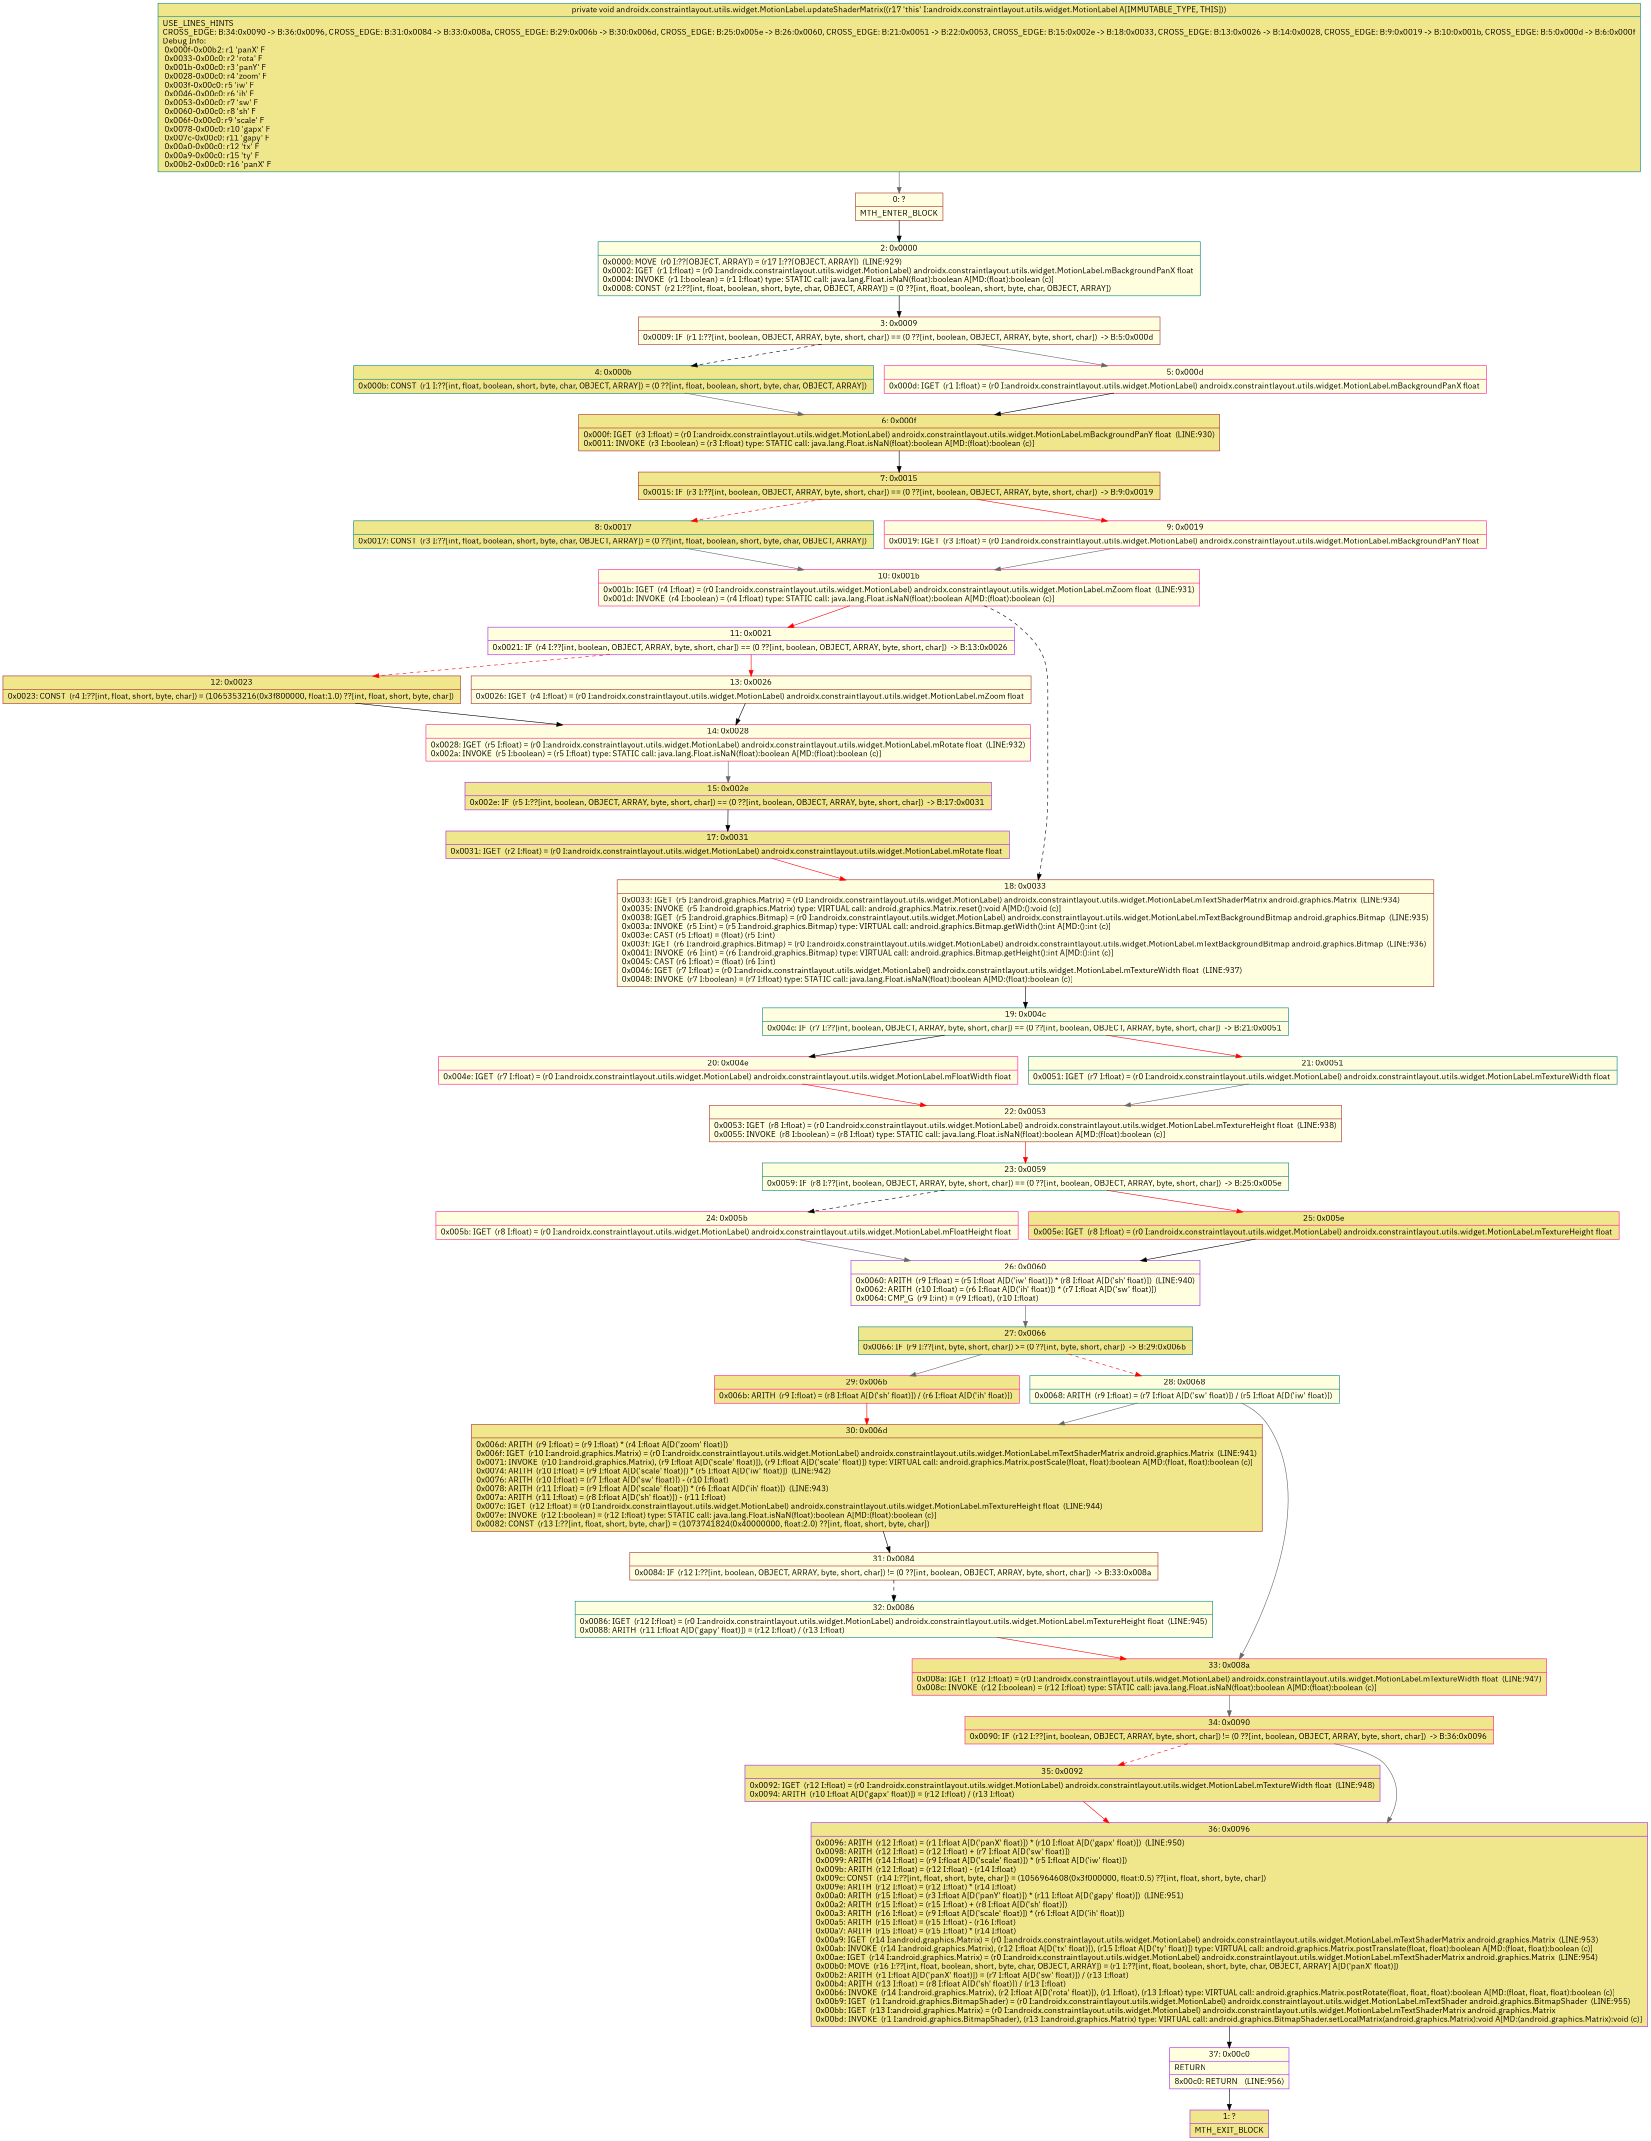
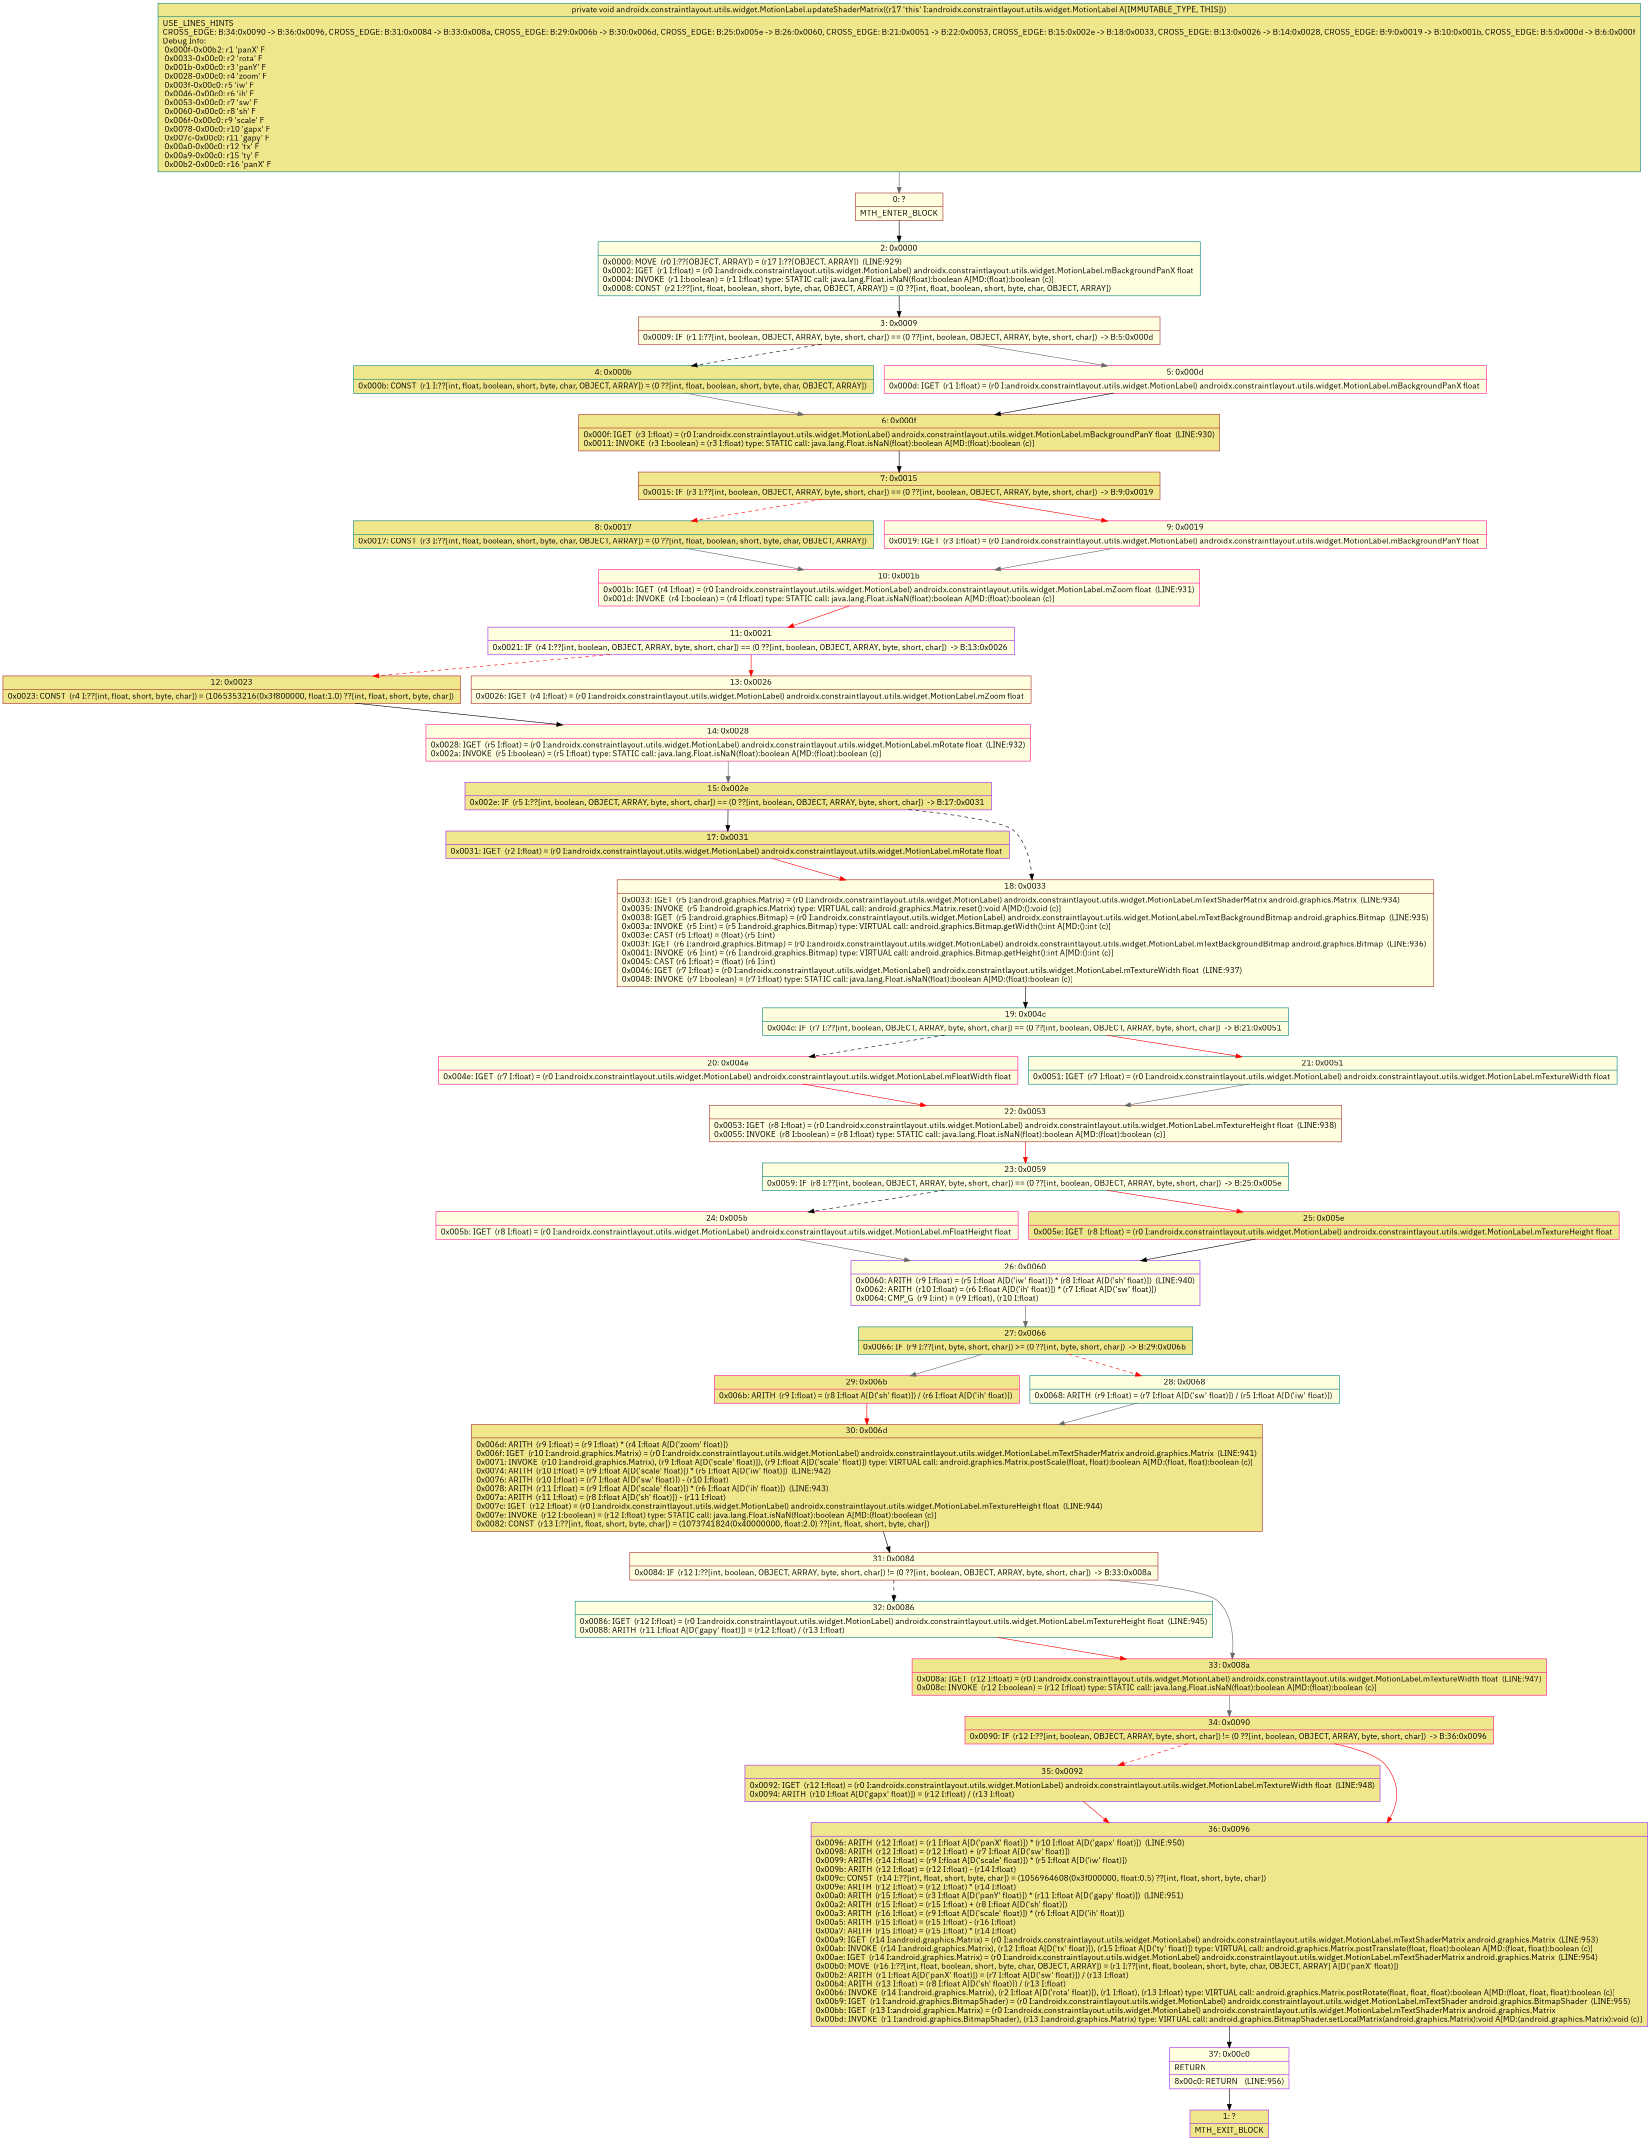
(742, 711) -> none
(1048, 726) -> (986, 821)
(880, 1046) -> (880, 1046)
(1286, 1524) -> (1192, 1591)
(1386, 1765) -> (1386, 1765)
